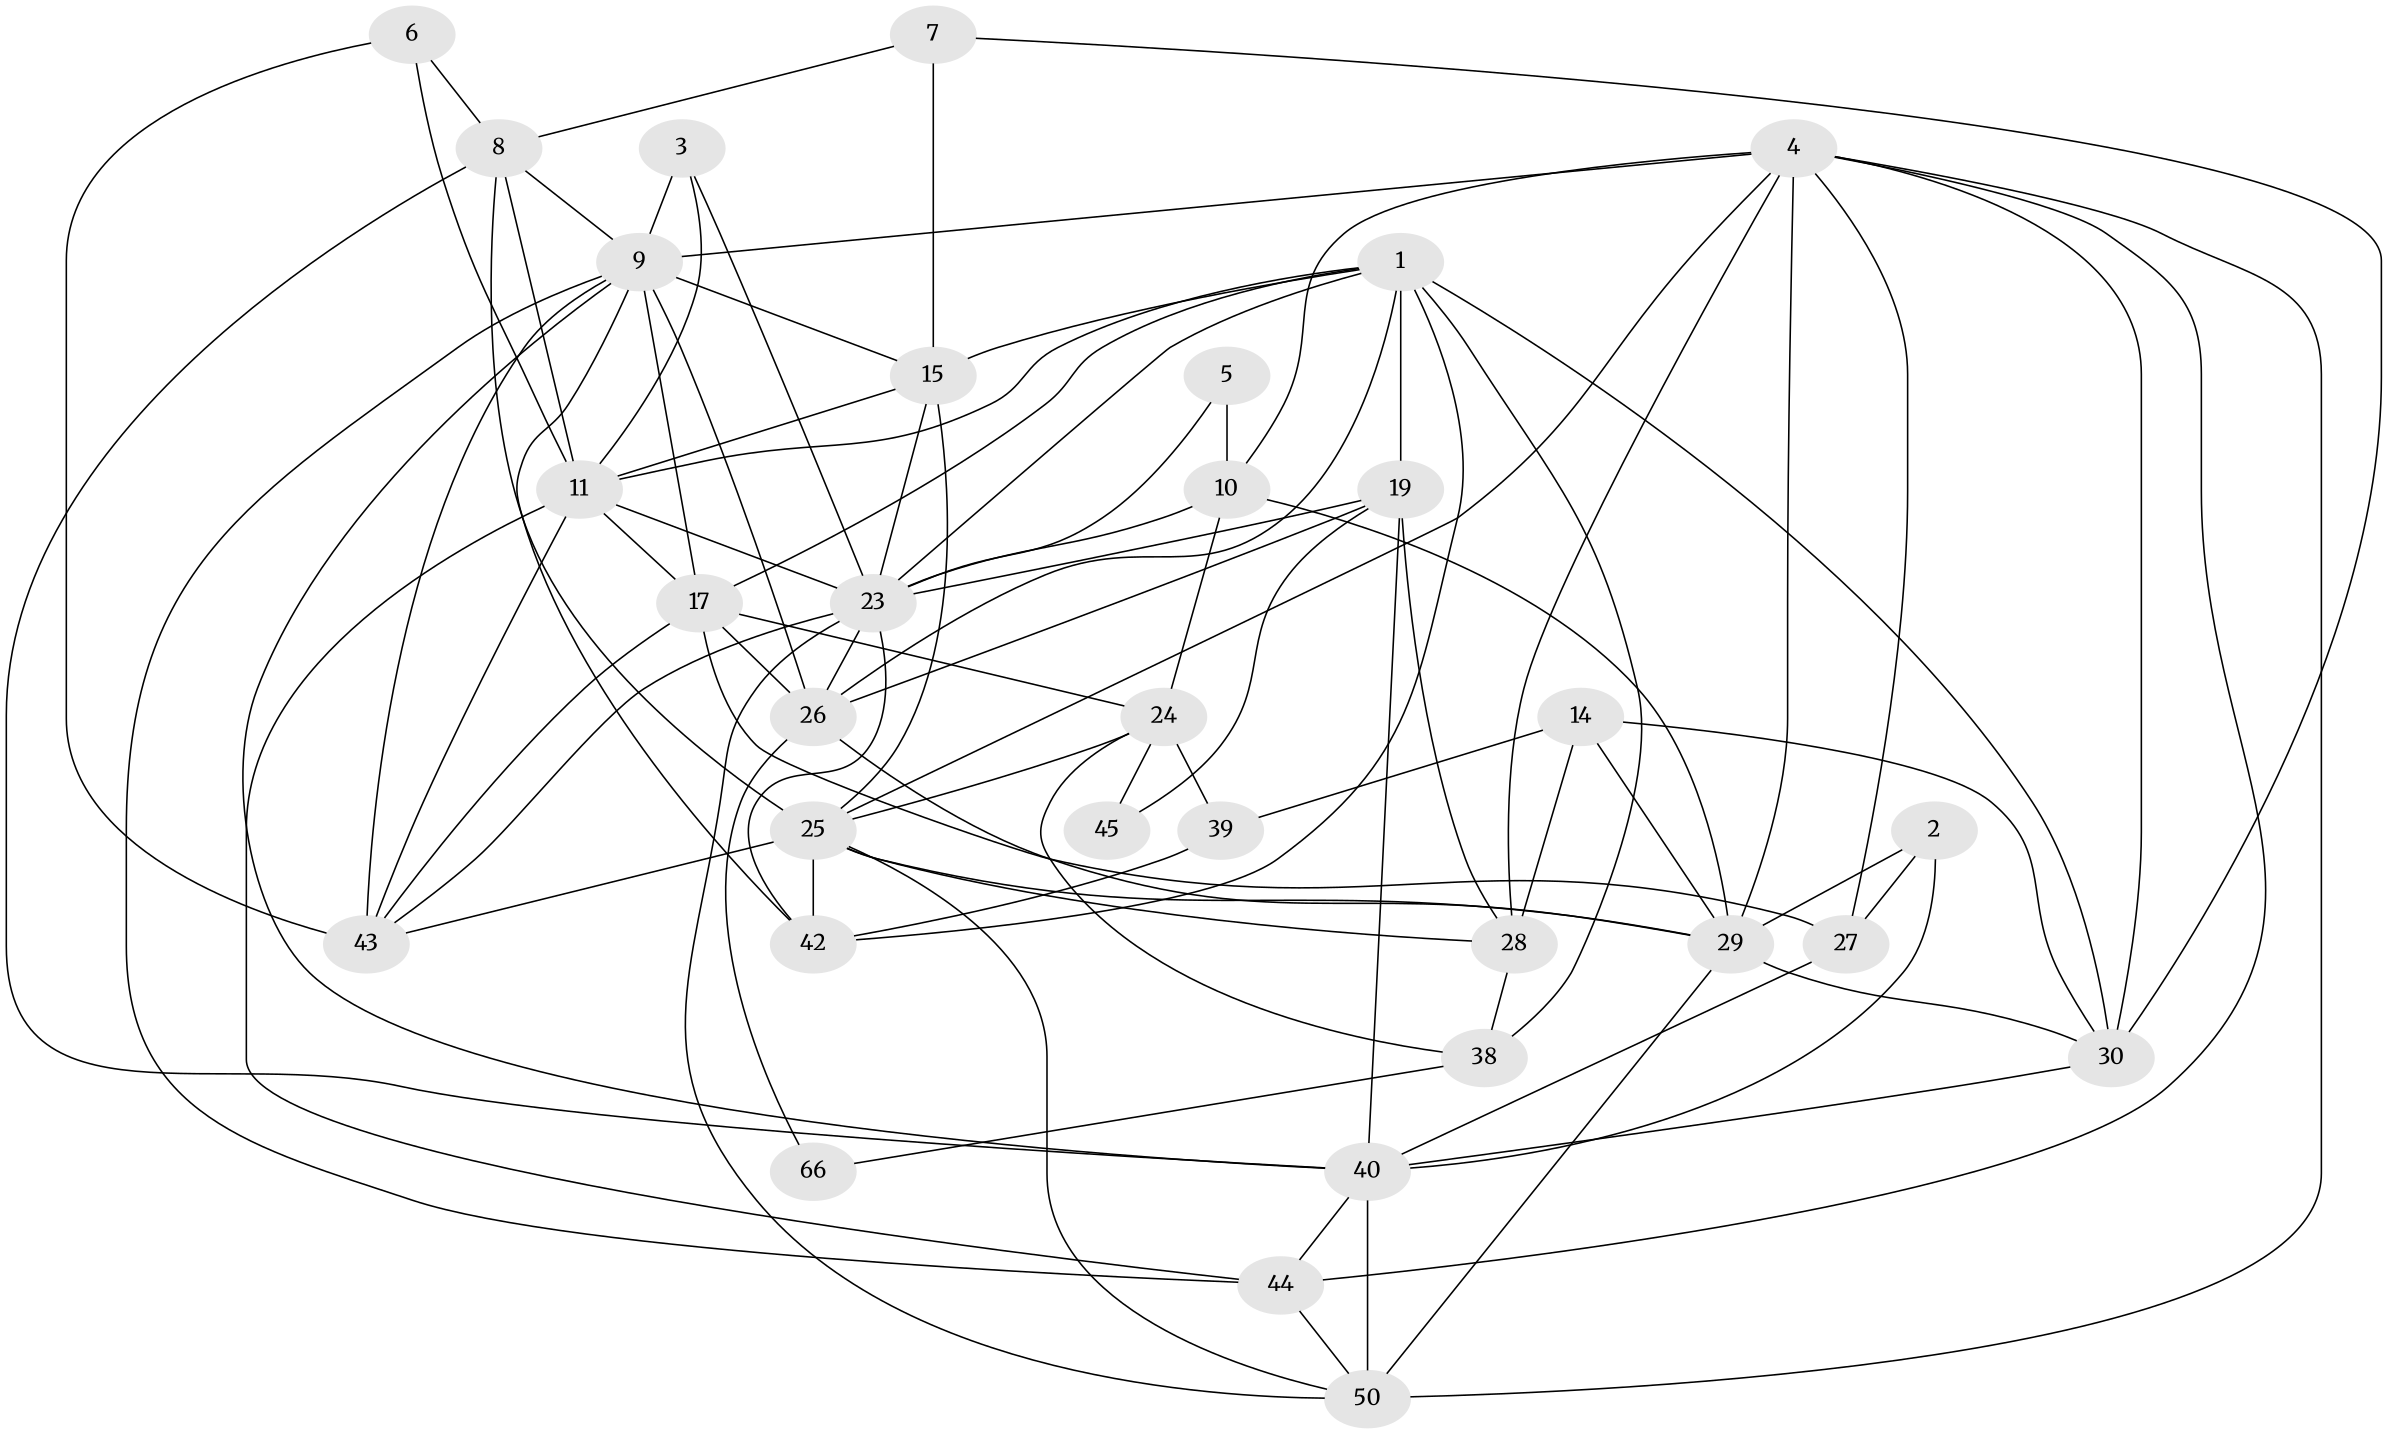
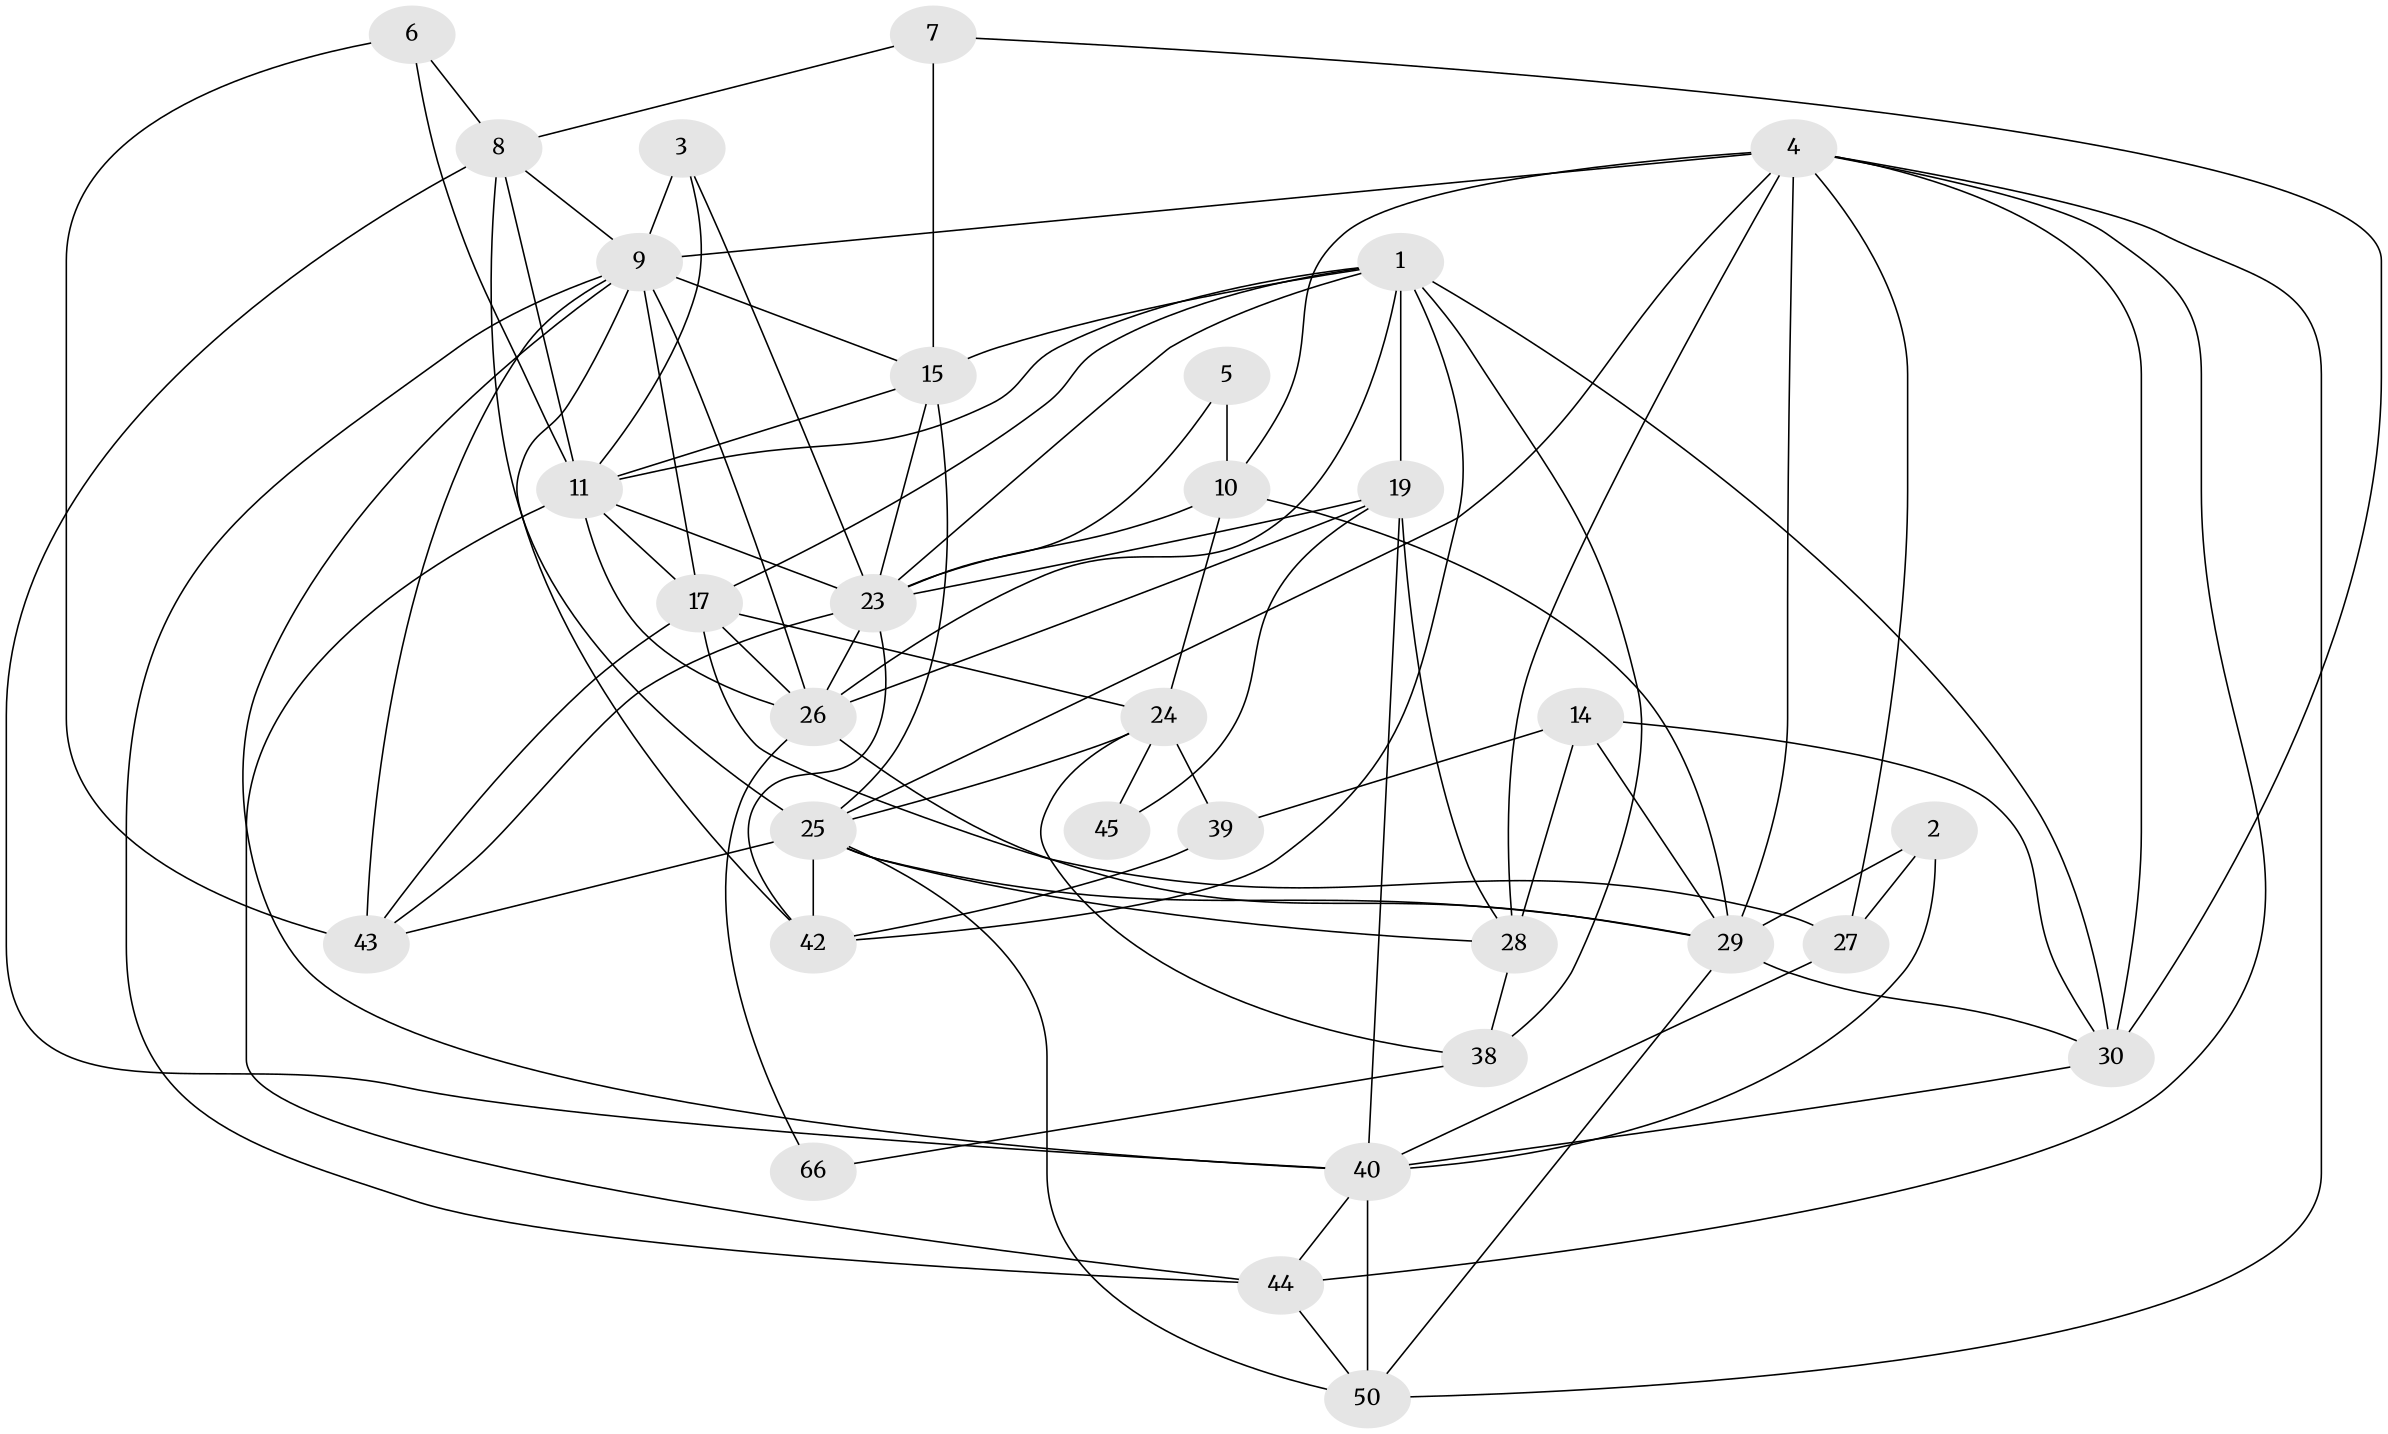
(465, 714) -> (656, 644)
(748, 1189) -> none
